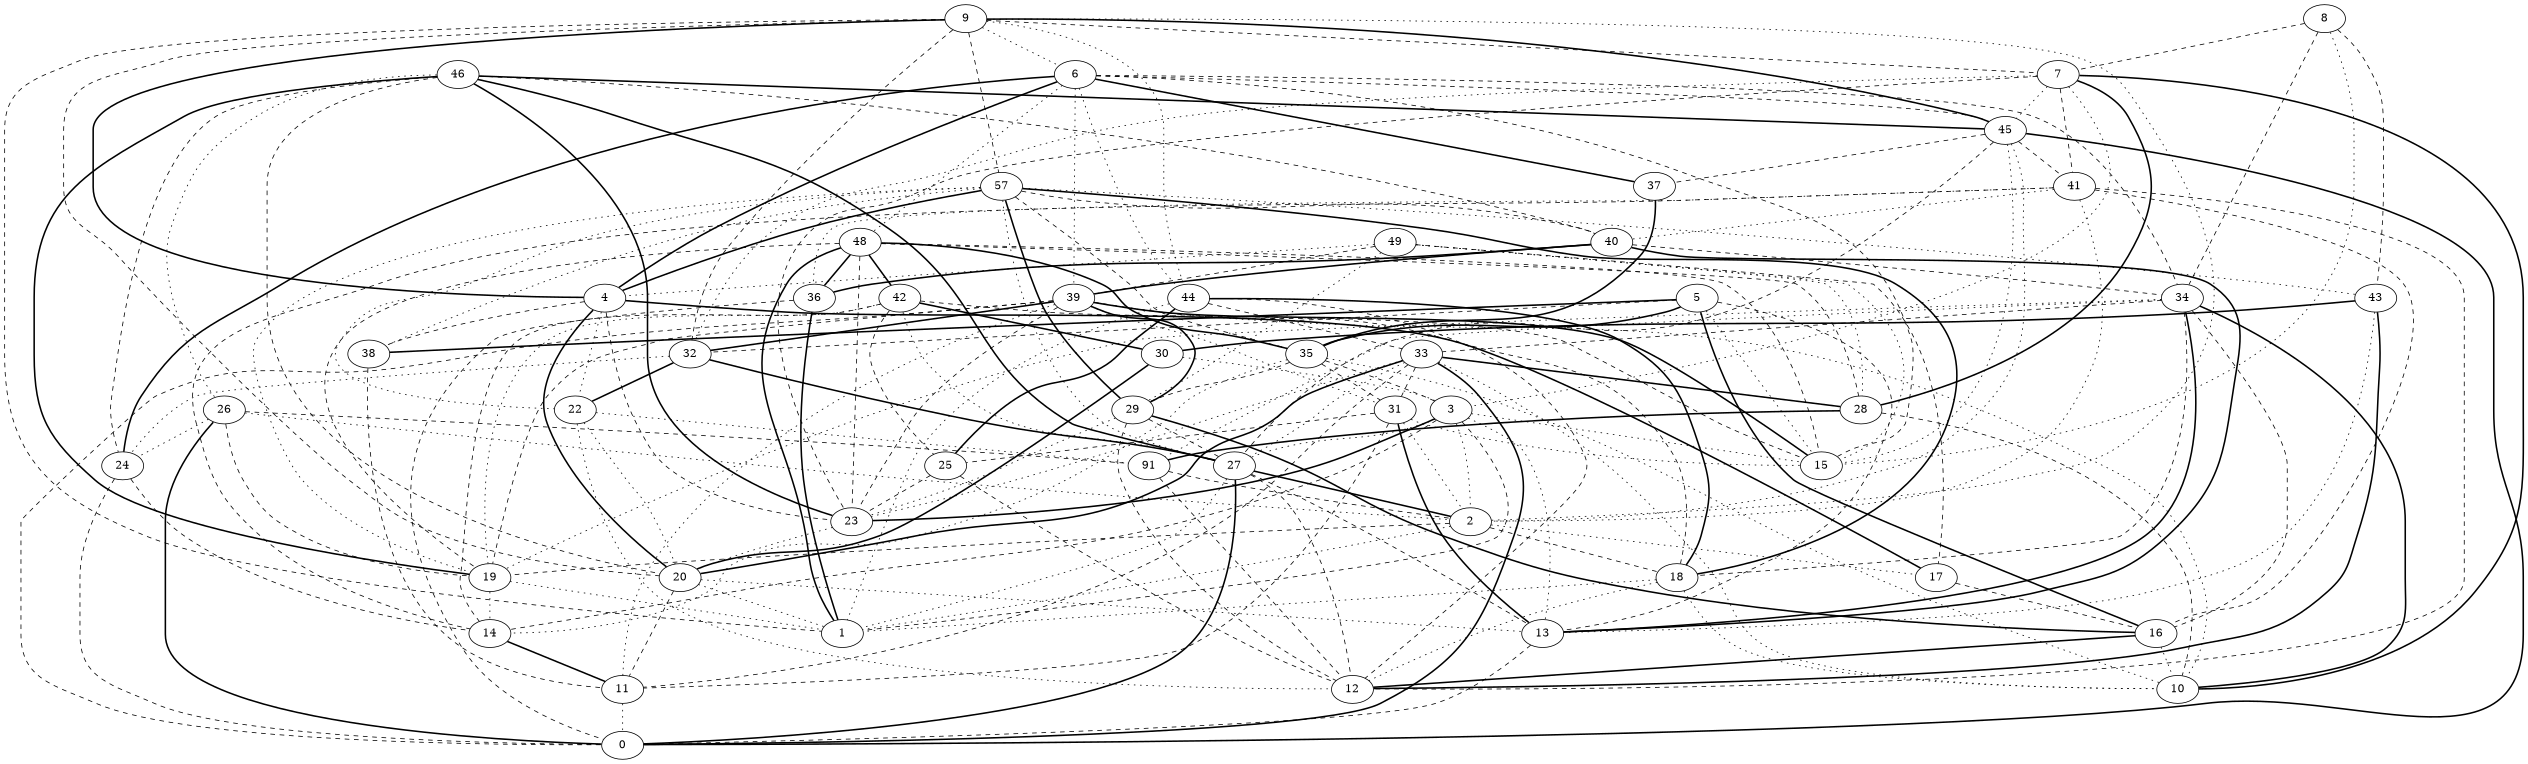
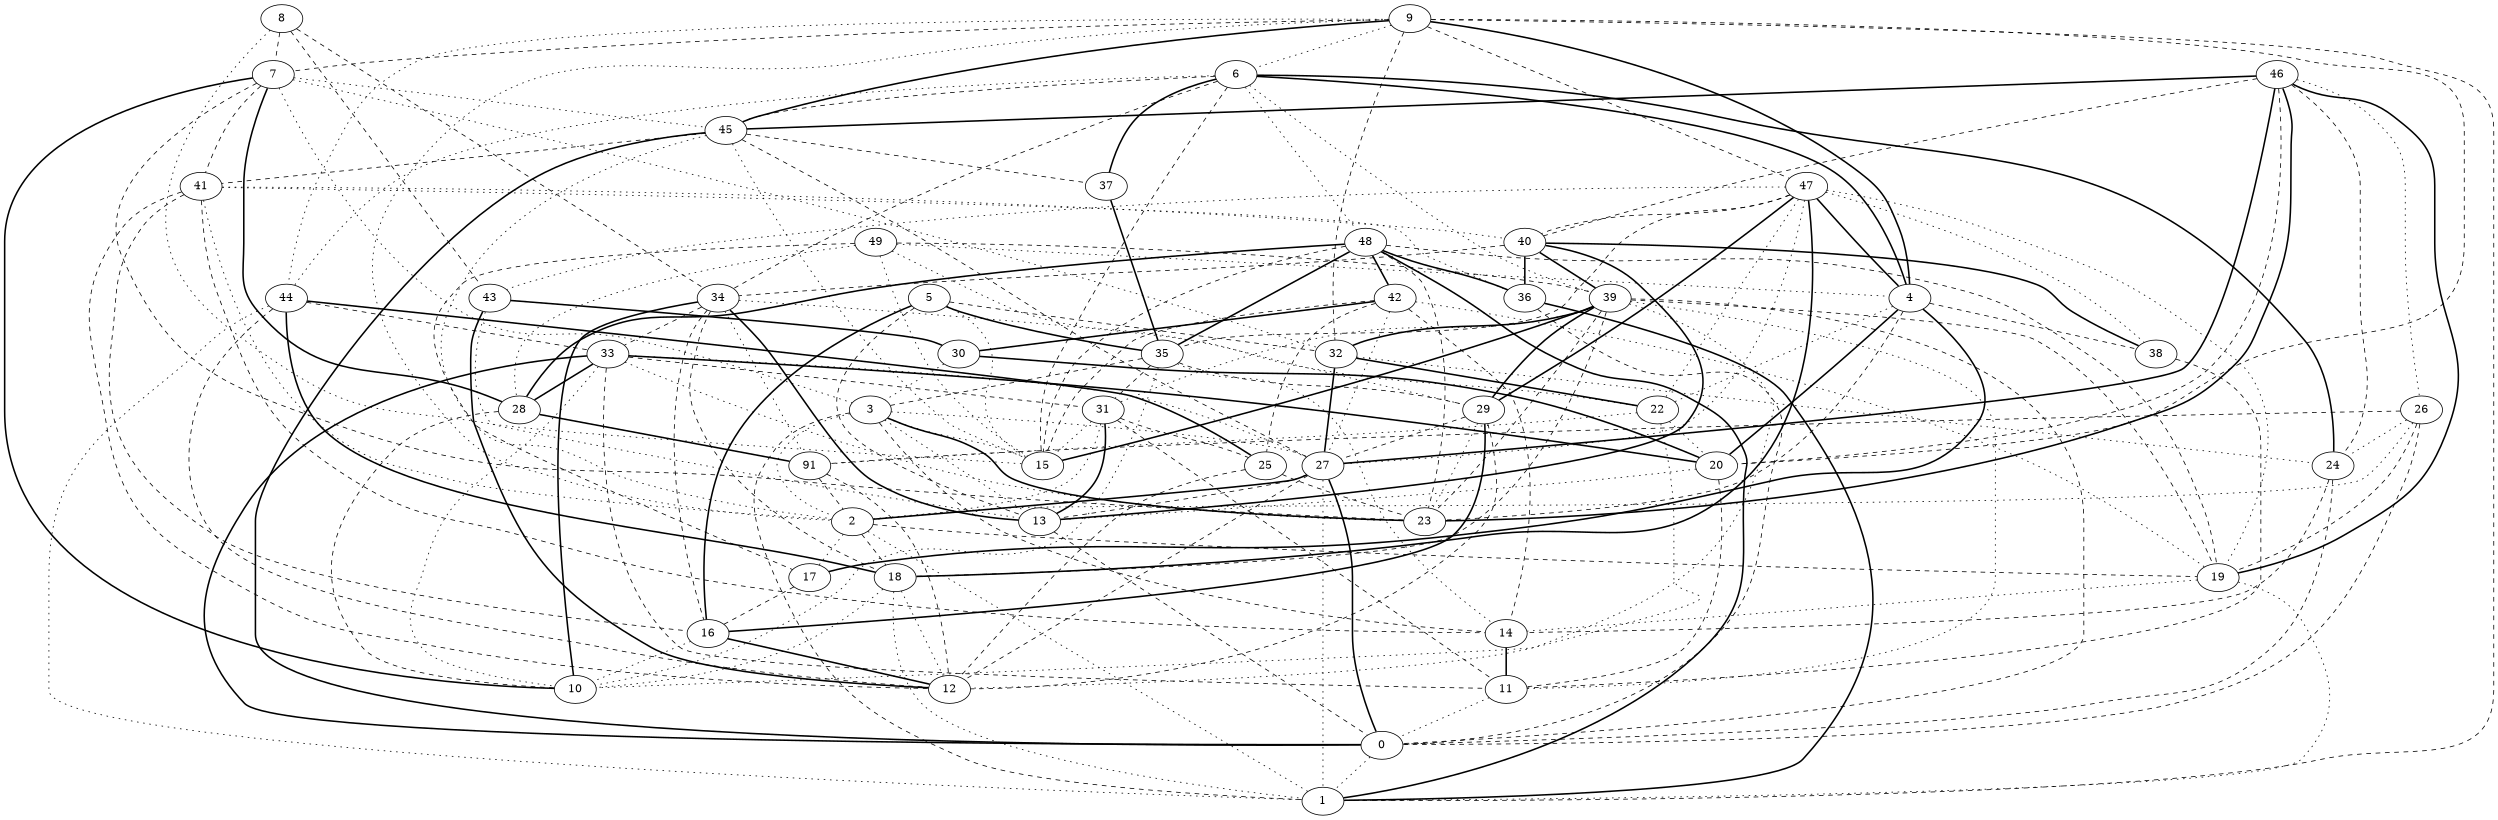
(1002, 186) -> (1807, 186)
(1405, 262) -> (1005, 272)
(1065, 324) -> (1852, 255)
(1143, 339) -> (1033, 323)
(785, 541) -> none
(761, 606) -> (1352, 773)
(259, 702) -> (1987, 727)
